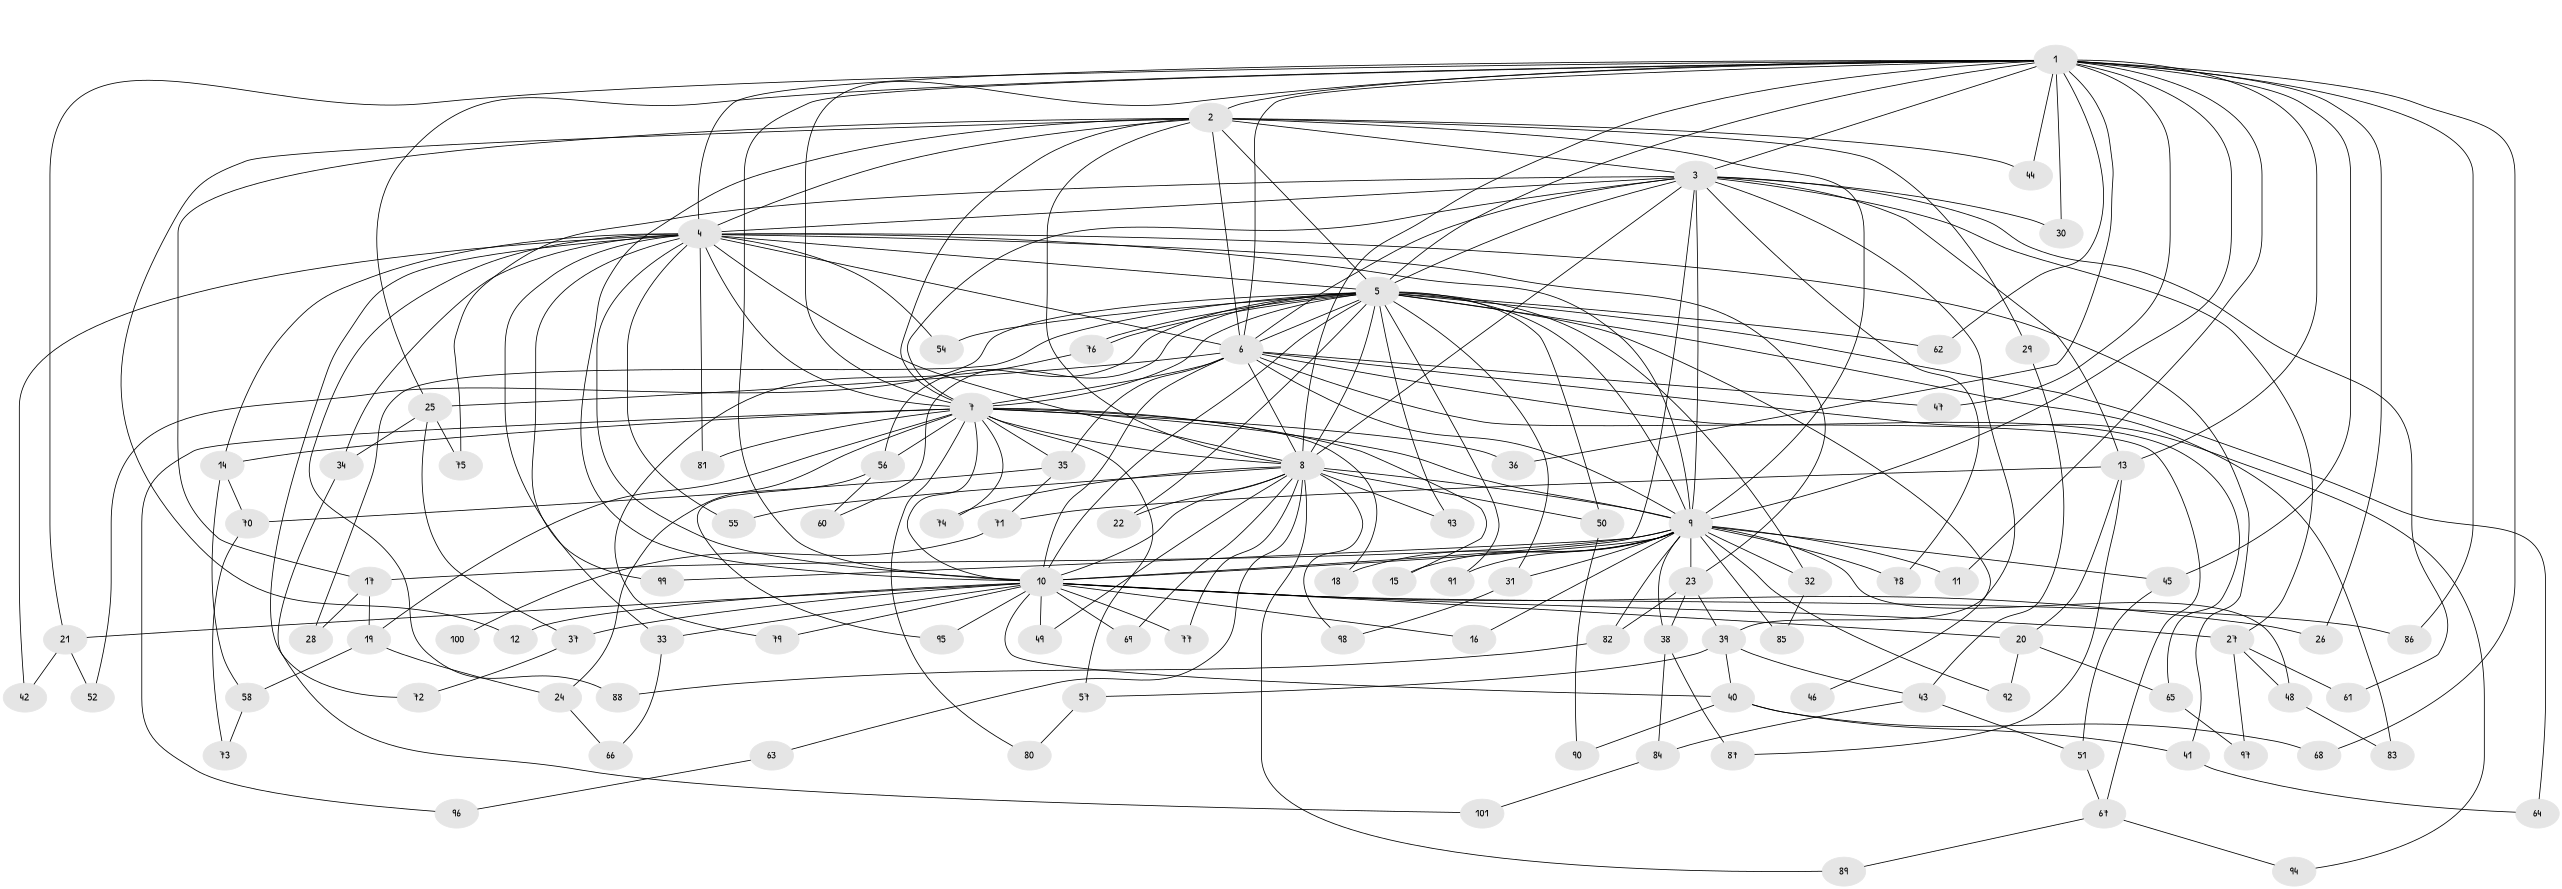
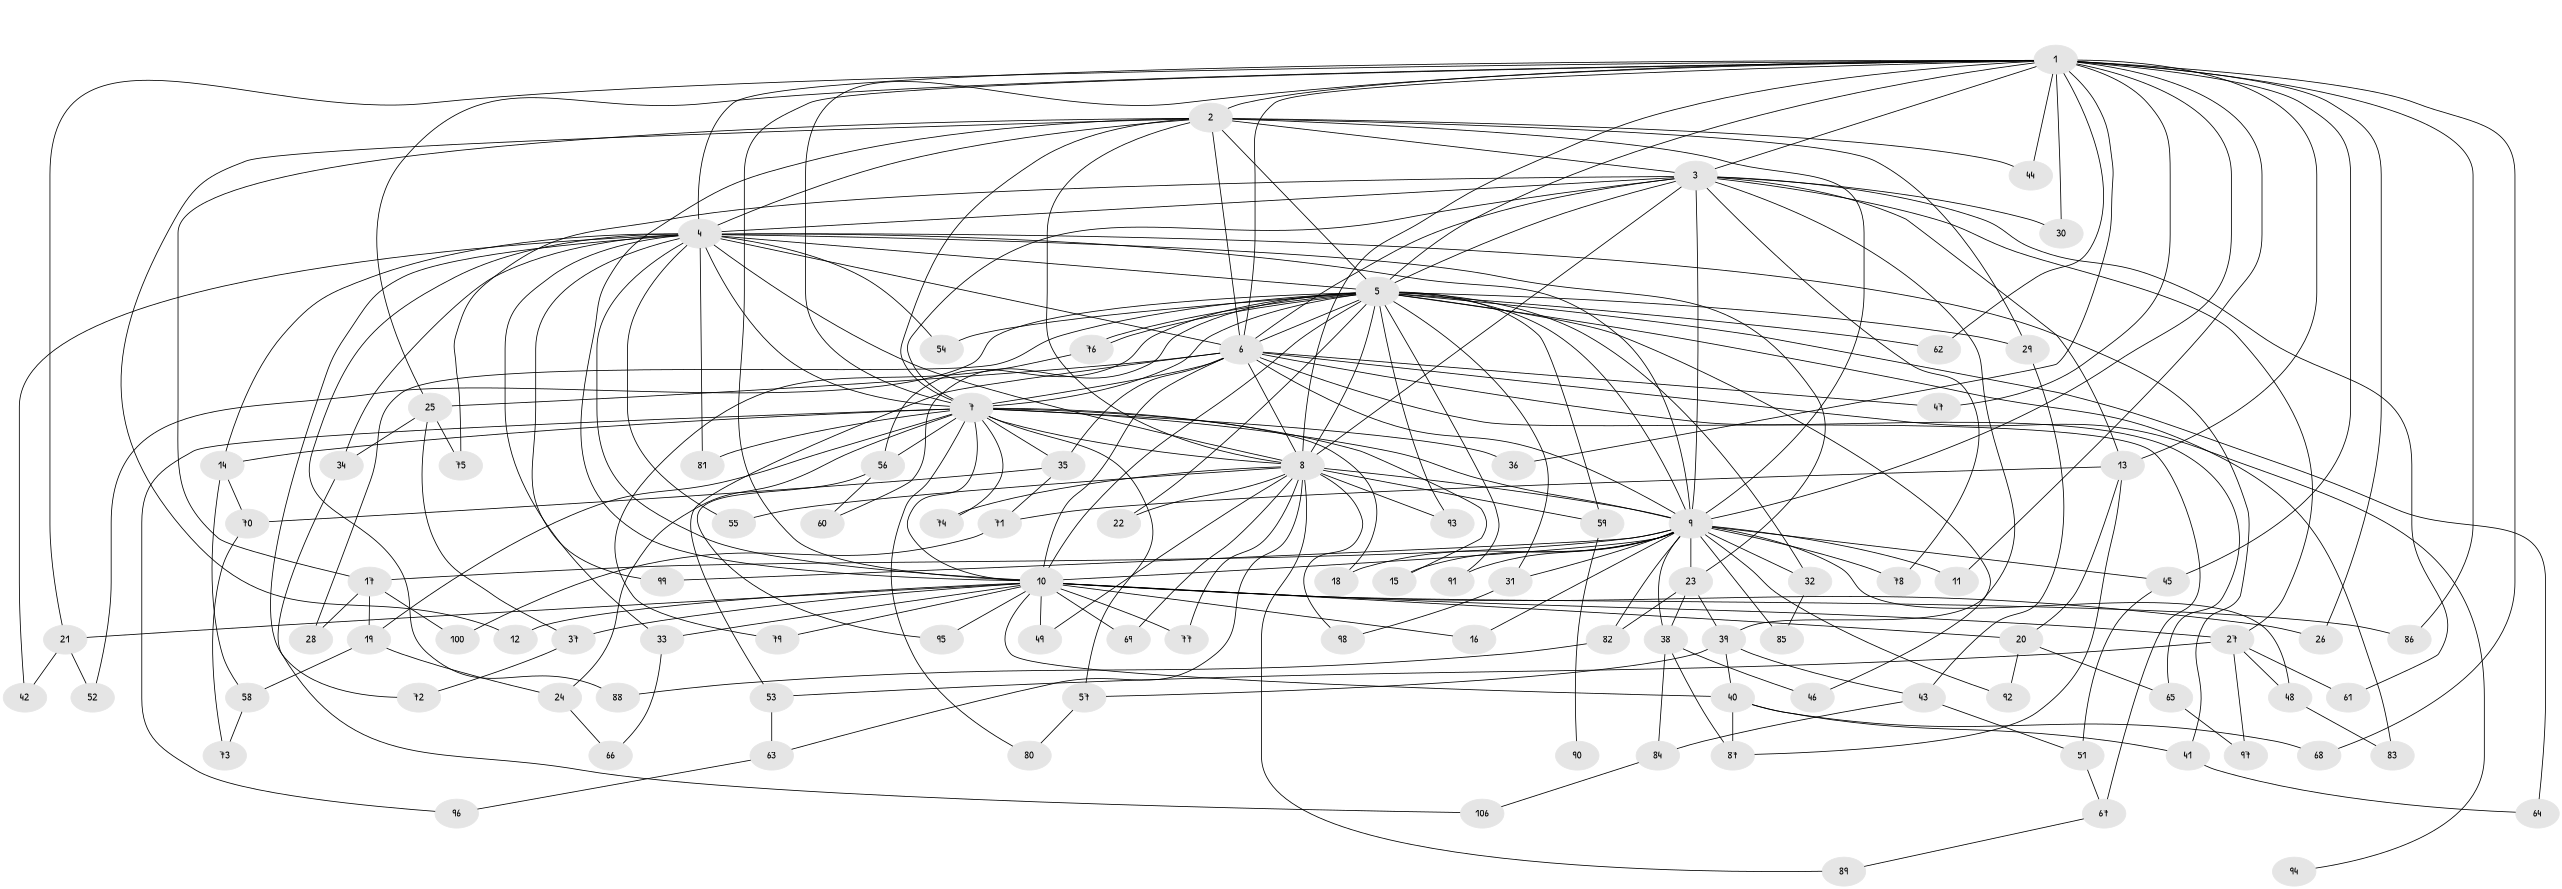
none -> (1674, 305)
(1170, 518) -> none
(1602, 524) -> (1602, 524)
(1635, 531) -> none
none -> (402, 603)
none -> (1740, 672)
none -> (772, 698)
(1655, 727) -> (1733, 727)
(1482, 814) -> (1482, 814)
(2199, 843) -> none
